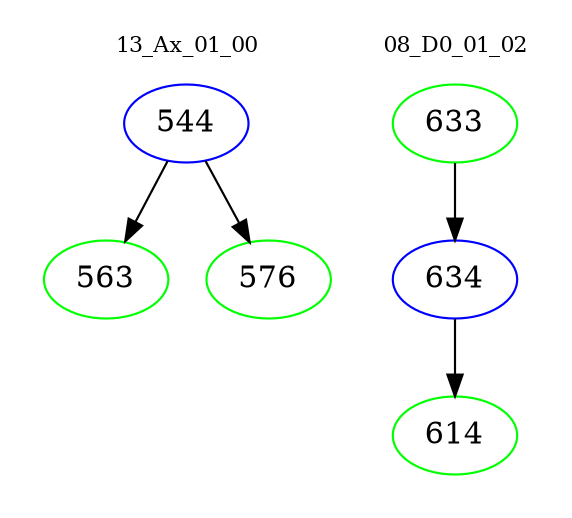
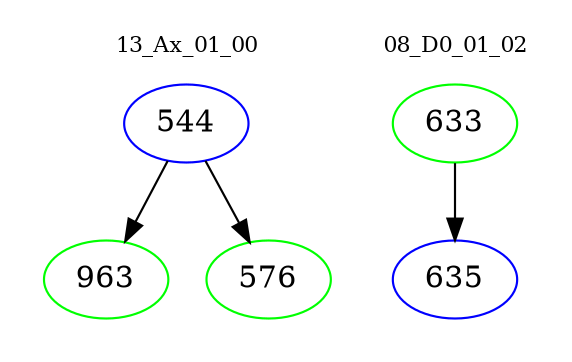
(106, 280) -> (106, 280)
(455, 280) -> (455, 280)
(455, 435) -> none
